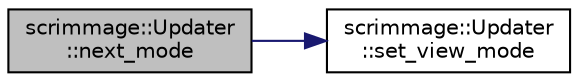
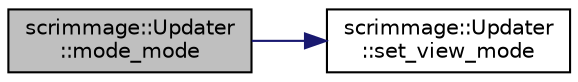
(130, 41) -> (130, 41)
